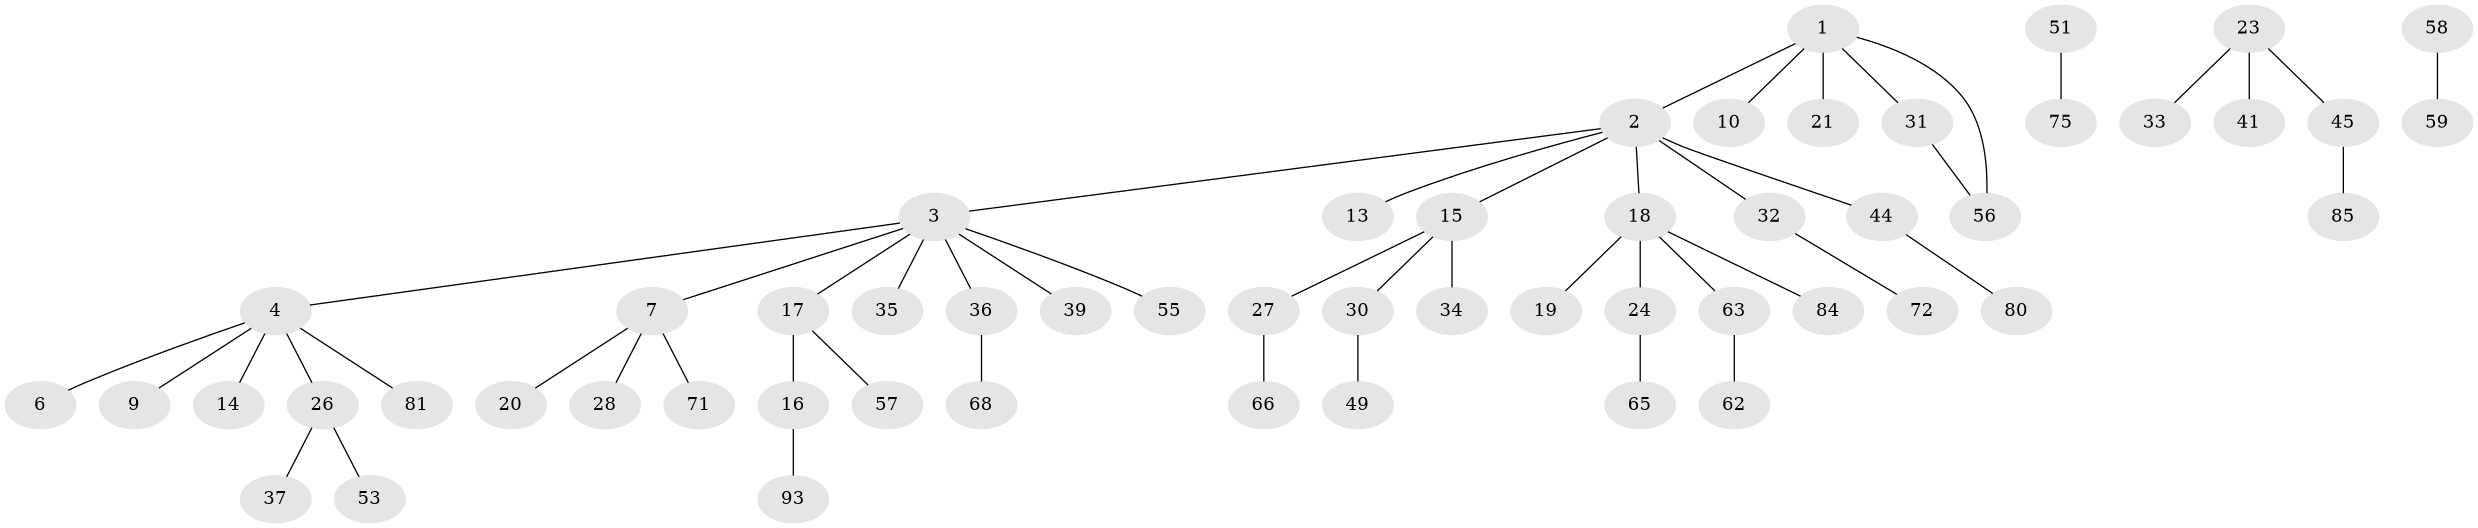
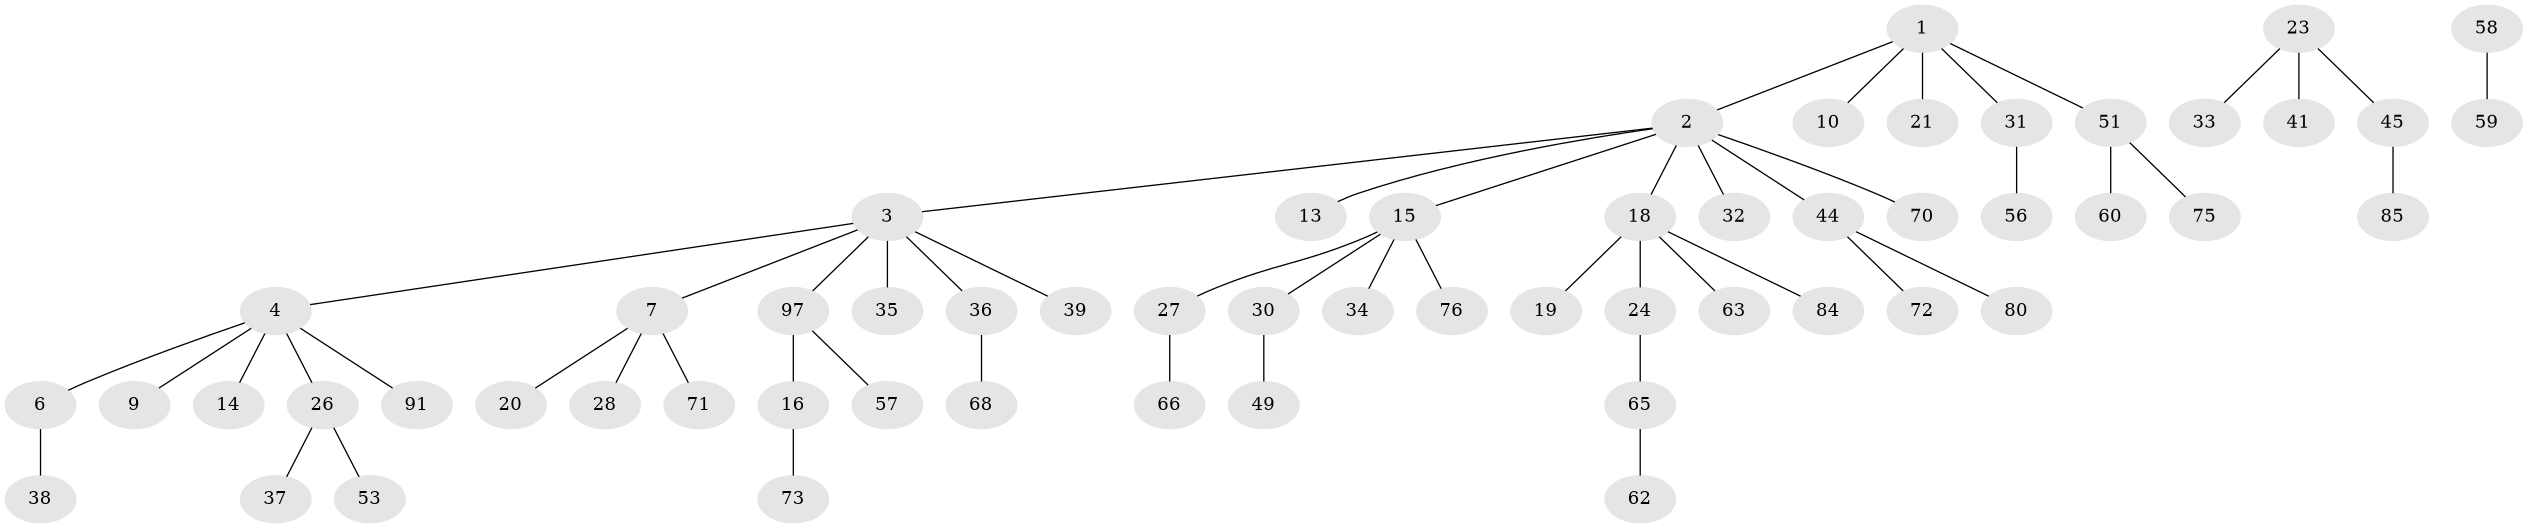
(1955, 89) -> (2017, 76)
none -> (1923, 217)
none -> (2111, 217)
(1846, 264) -> (1875, 264)
(793, 311) -> (793, 311)
(1170, 311) -> none
none -> (1452, 311)
(1734, 358) -> (1640, 452)
(417, 405) -> (417, 405)
none -> (41, 499)
(793, 499) -> (793, 499)
